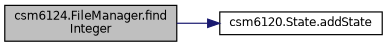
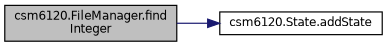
(91, 23) -> (91, 23)
